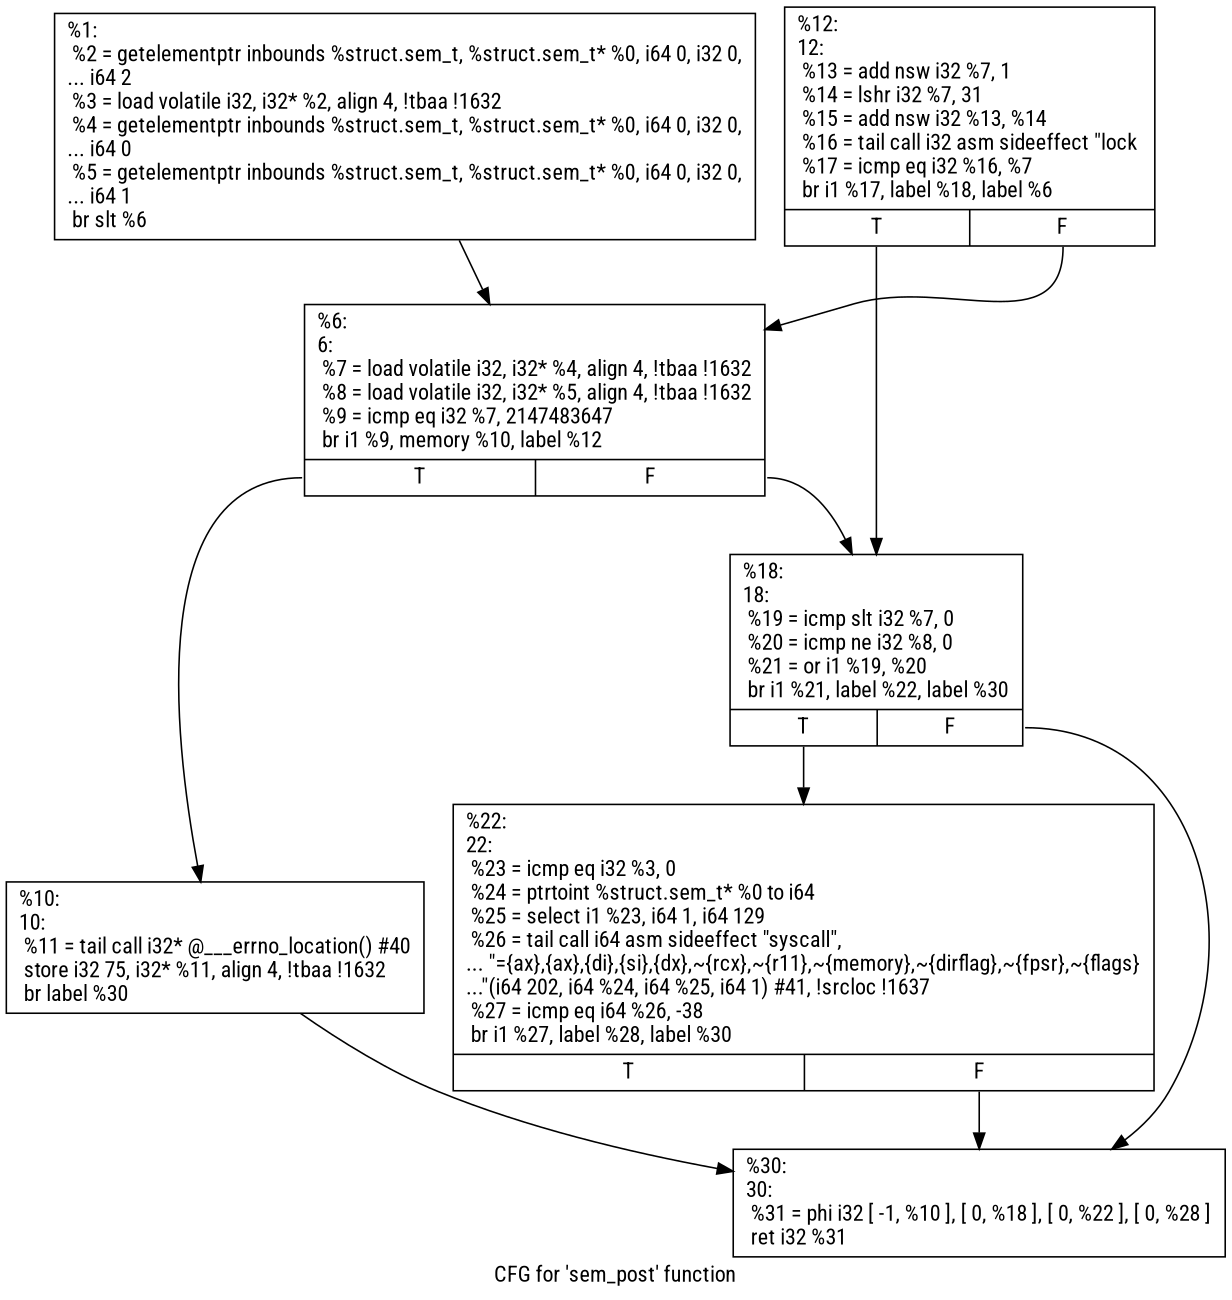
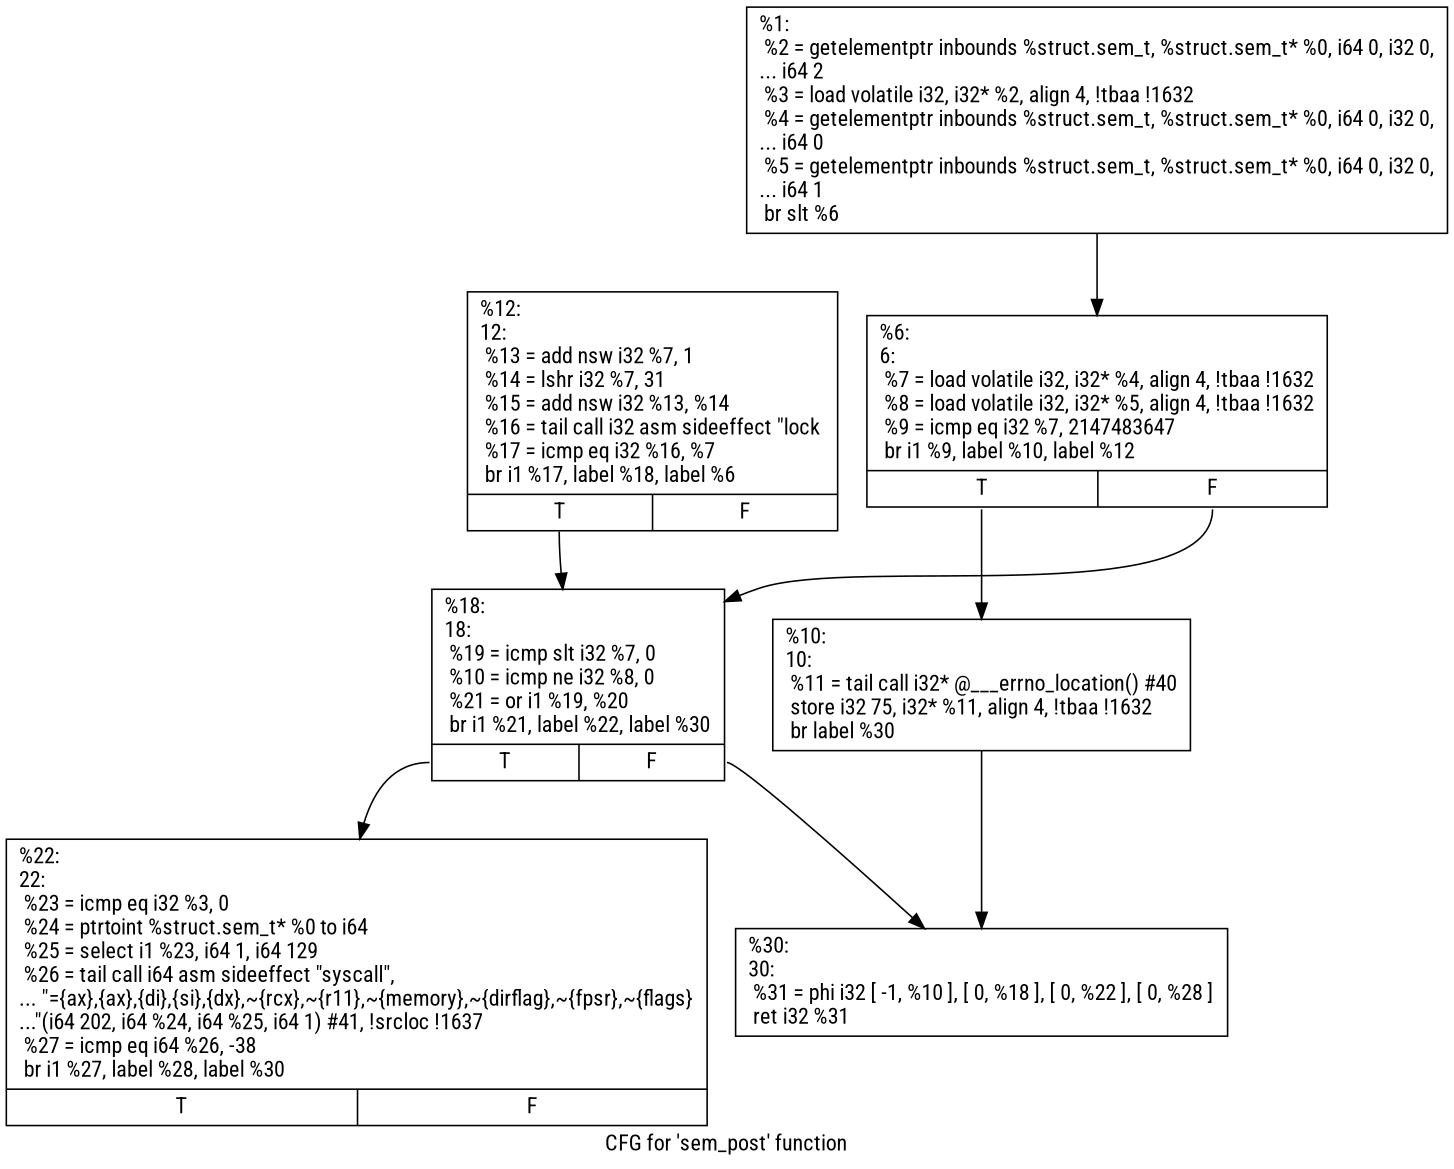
(937, 298) -> none
(460, 441) -> (1008, 452)
(848, 643) -> (550, 678)
(979, 1112) -> none
